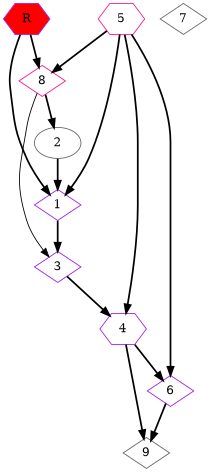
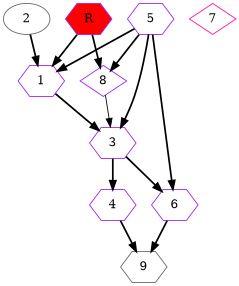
(121, 19) -> (151, 19)
(183, 19) -> (213, 19)
(42, 81) -> (103, 81)
(49, 107) -> none
(138, 169) -> (140, 78)
(58, 205) -> (41, 81)
(58, 267) -> (113, 143)
(146, 359) -> (141, 171)
(170, 391) -> (175, 205)
(146, 453) -> (144, 267)
